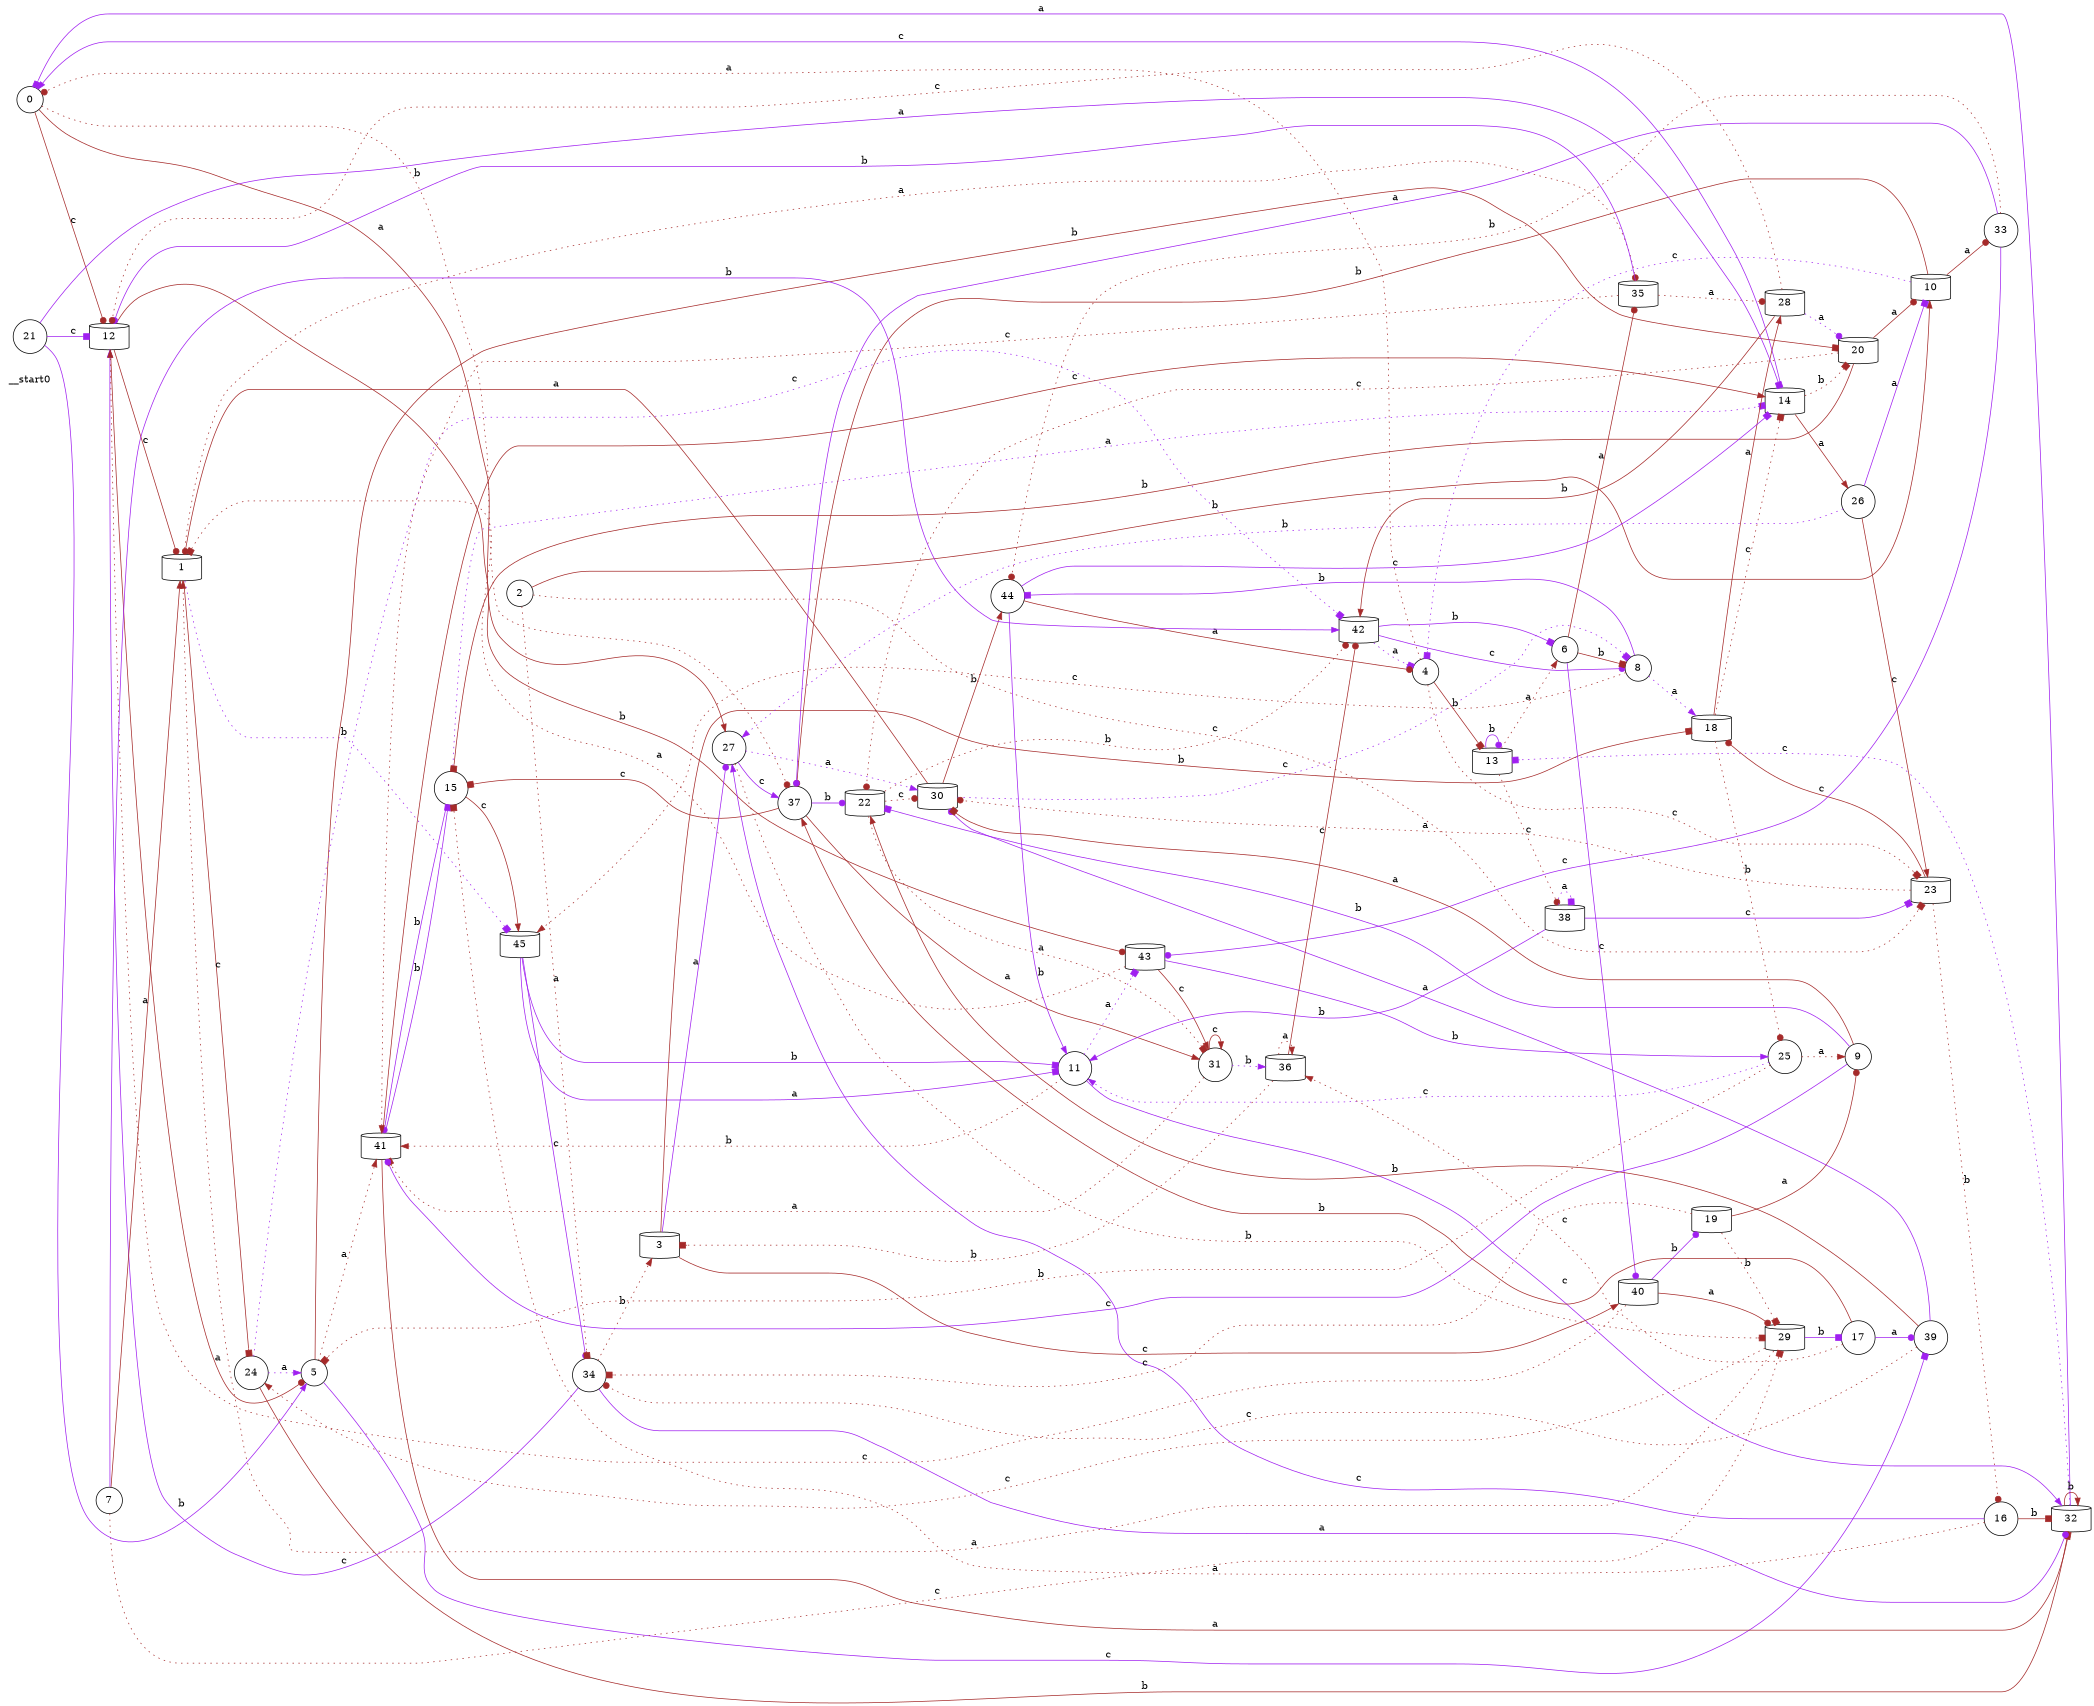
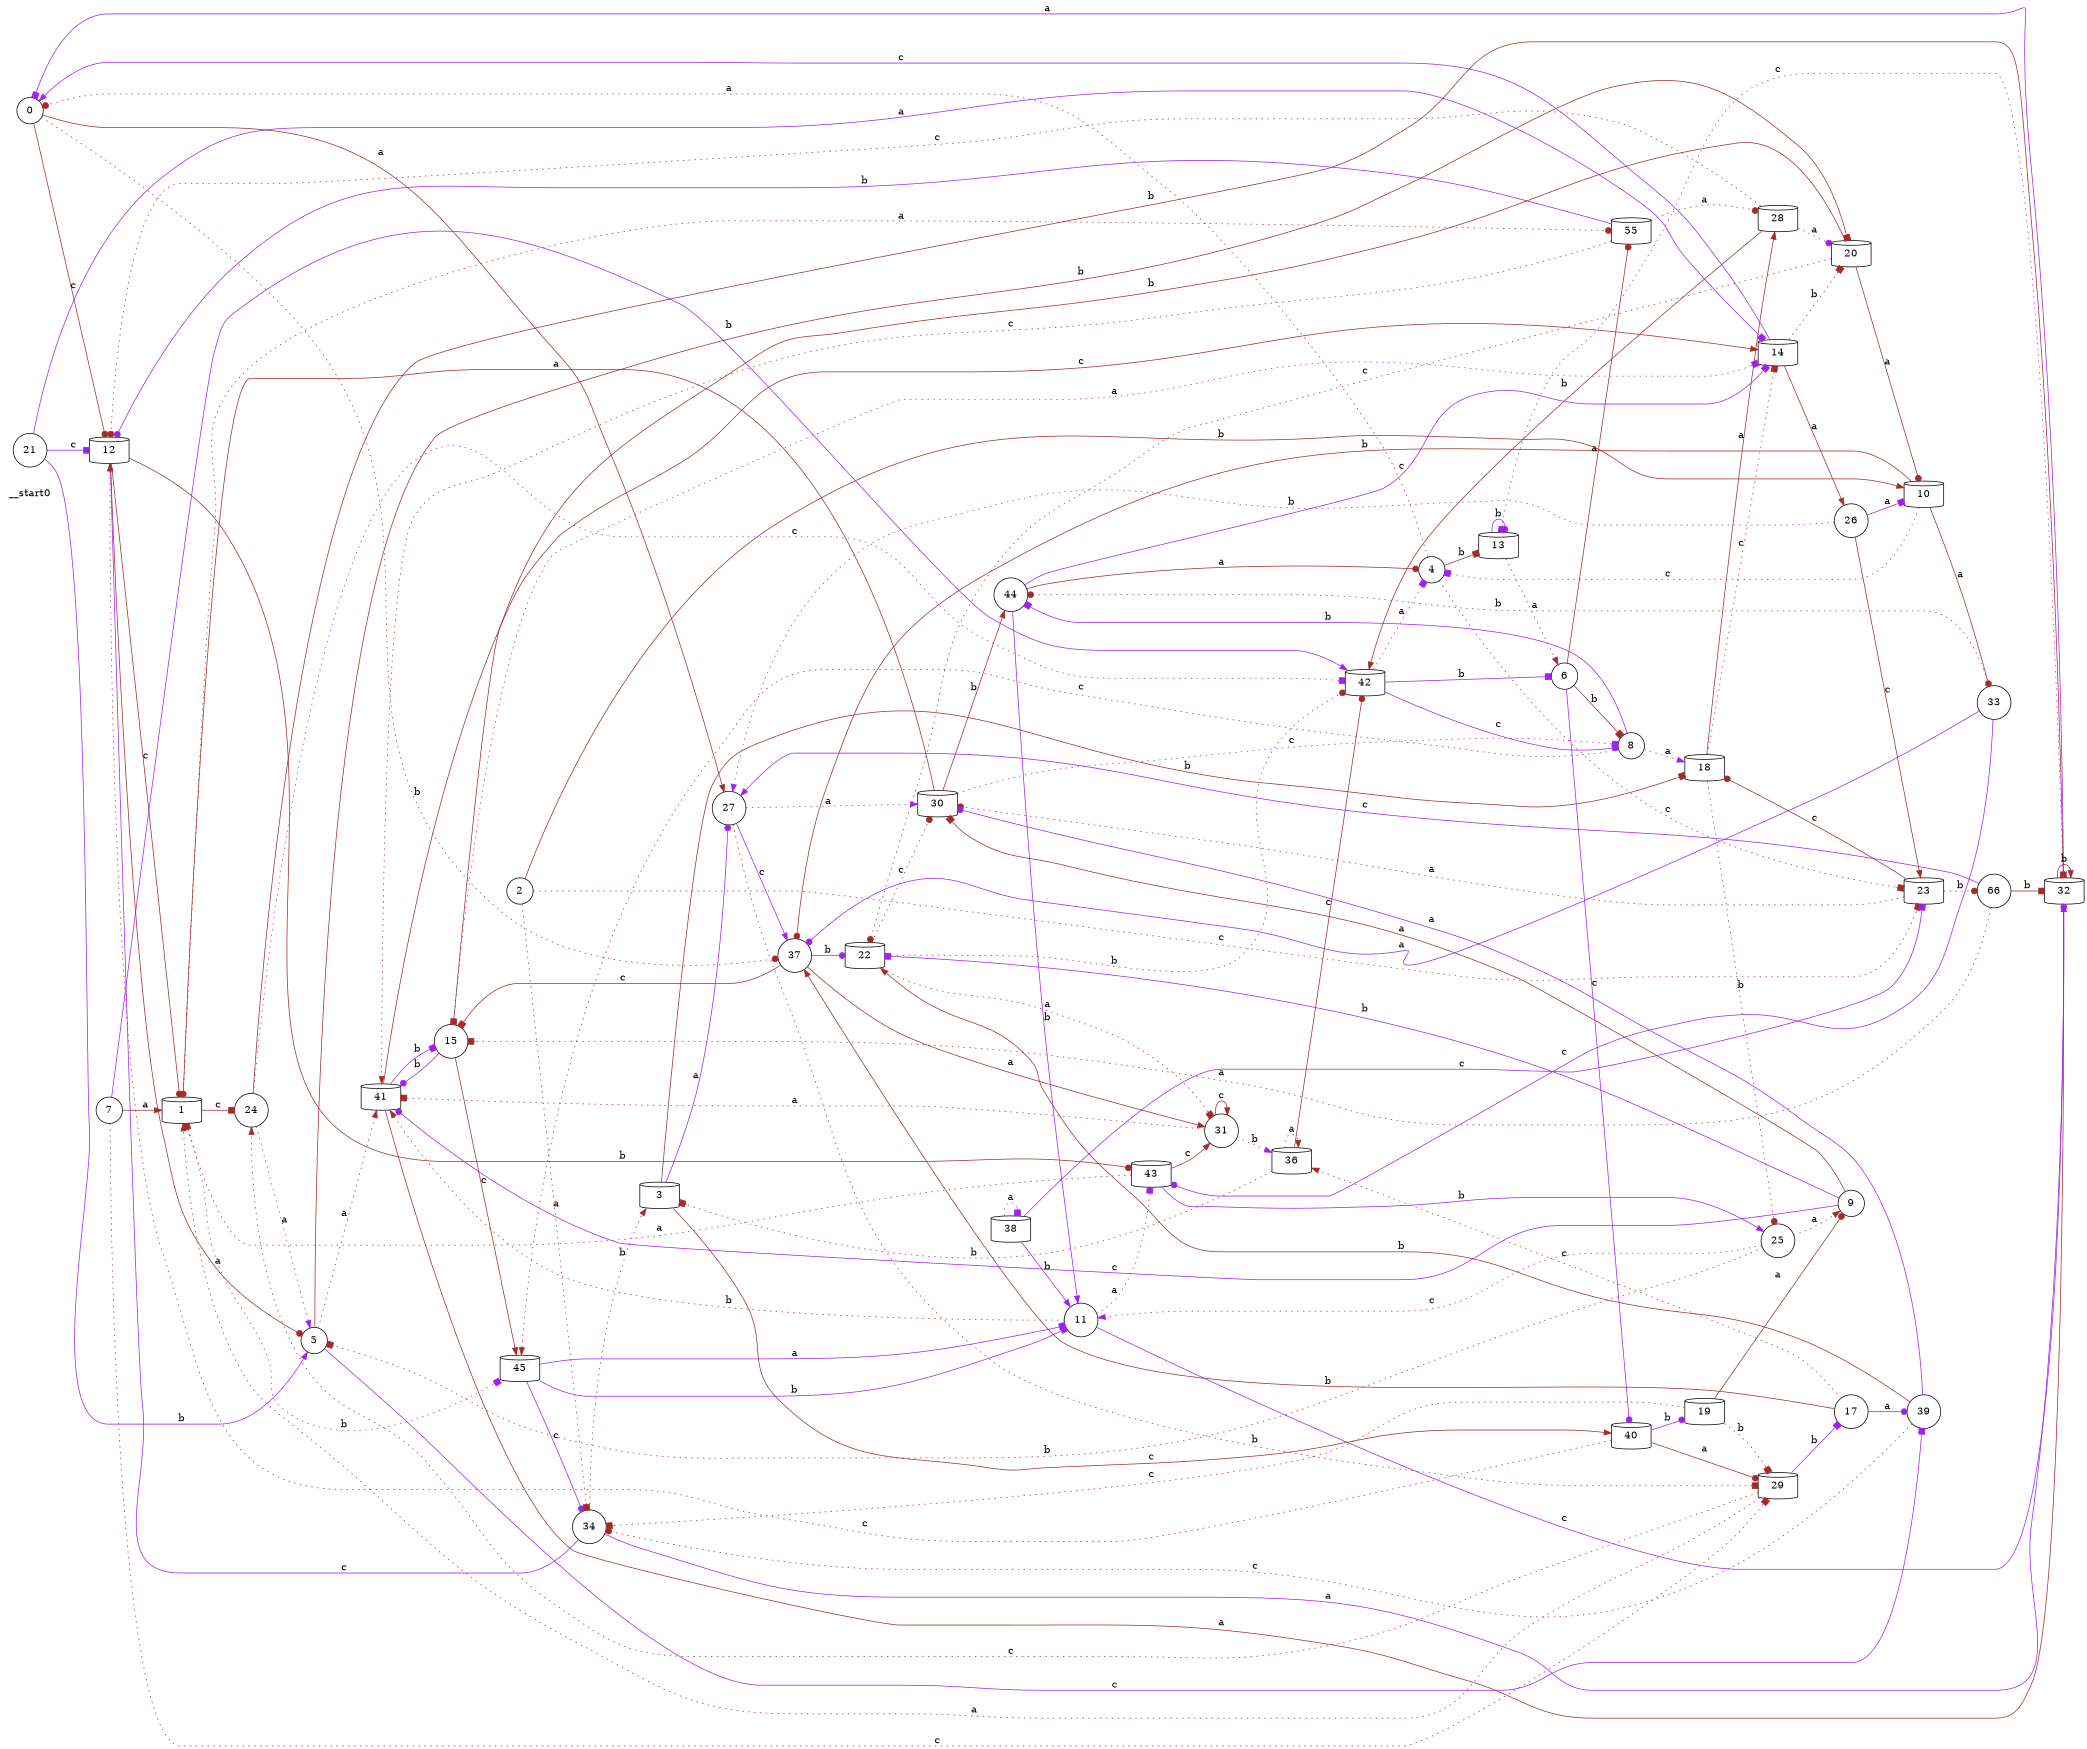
(1638, 294) -> (1631, 231)
(1529, 840) -> none
(2001, 1519) -> (1994, 891)
